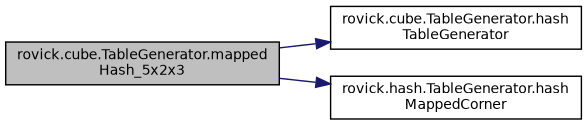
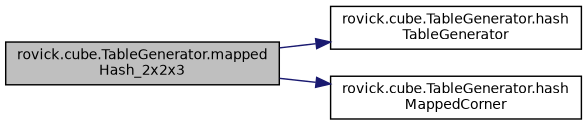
(142, 63) -> (142, 63)
(456, 98) -> (456, 98)
